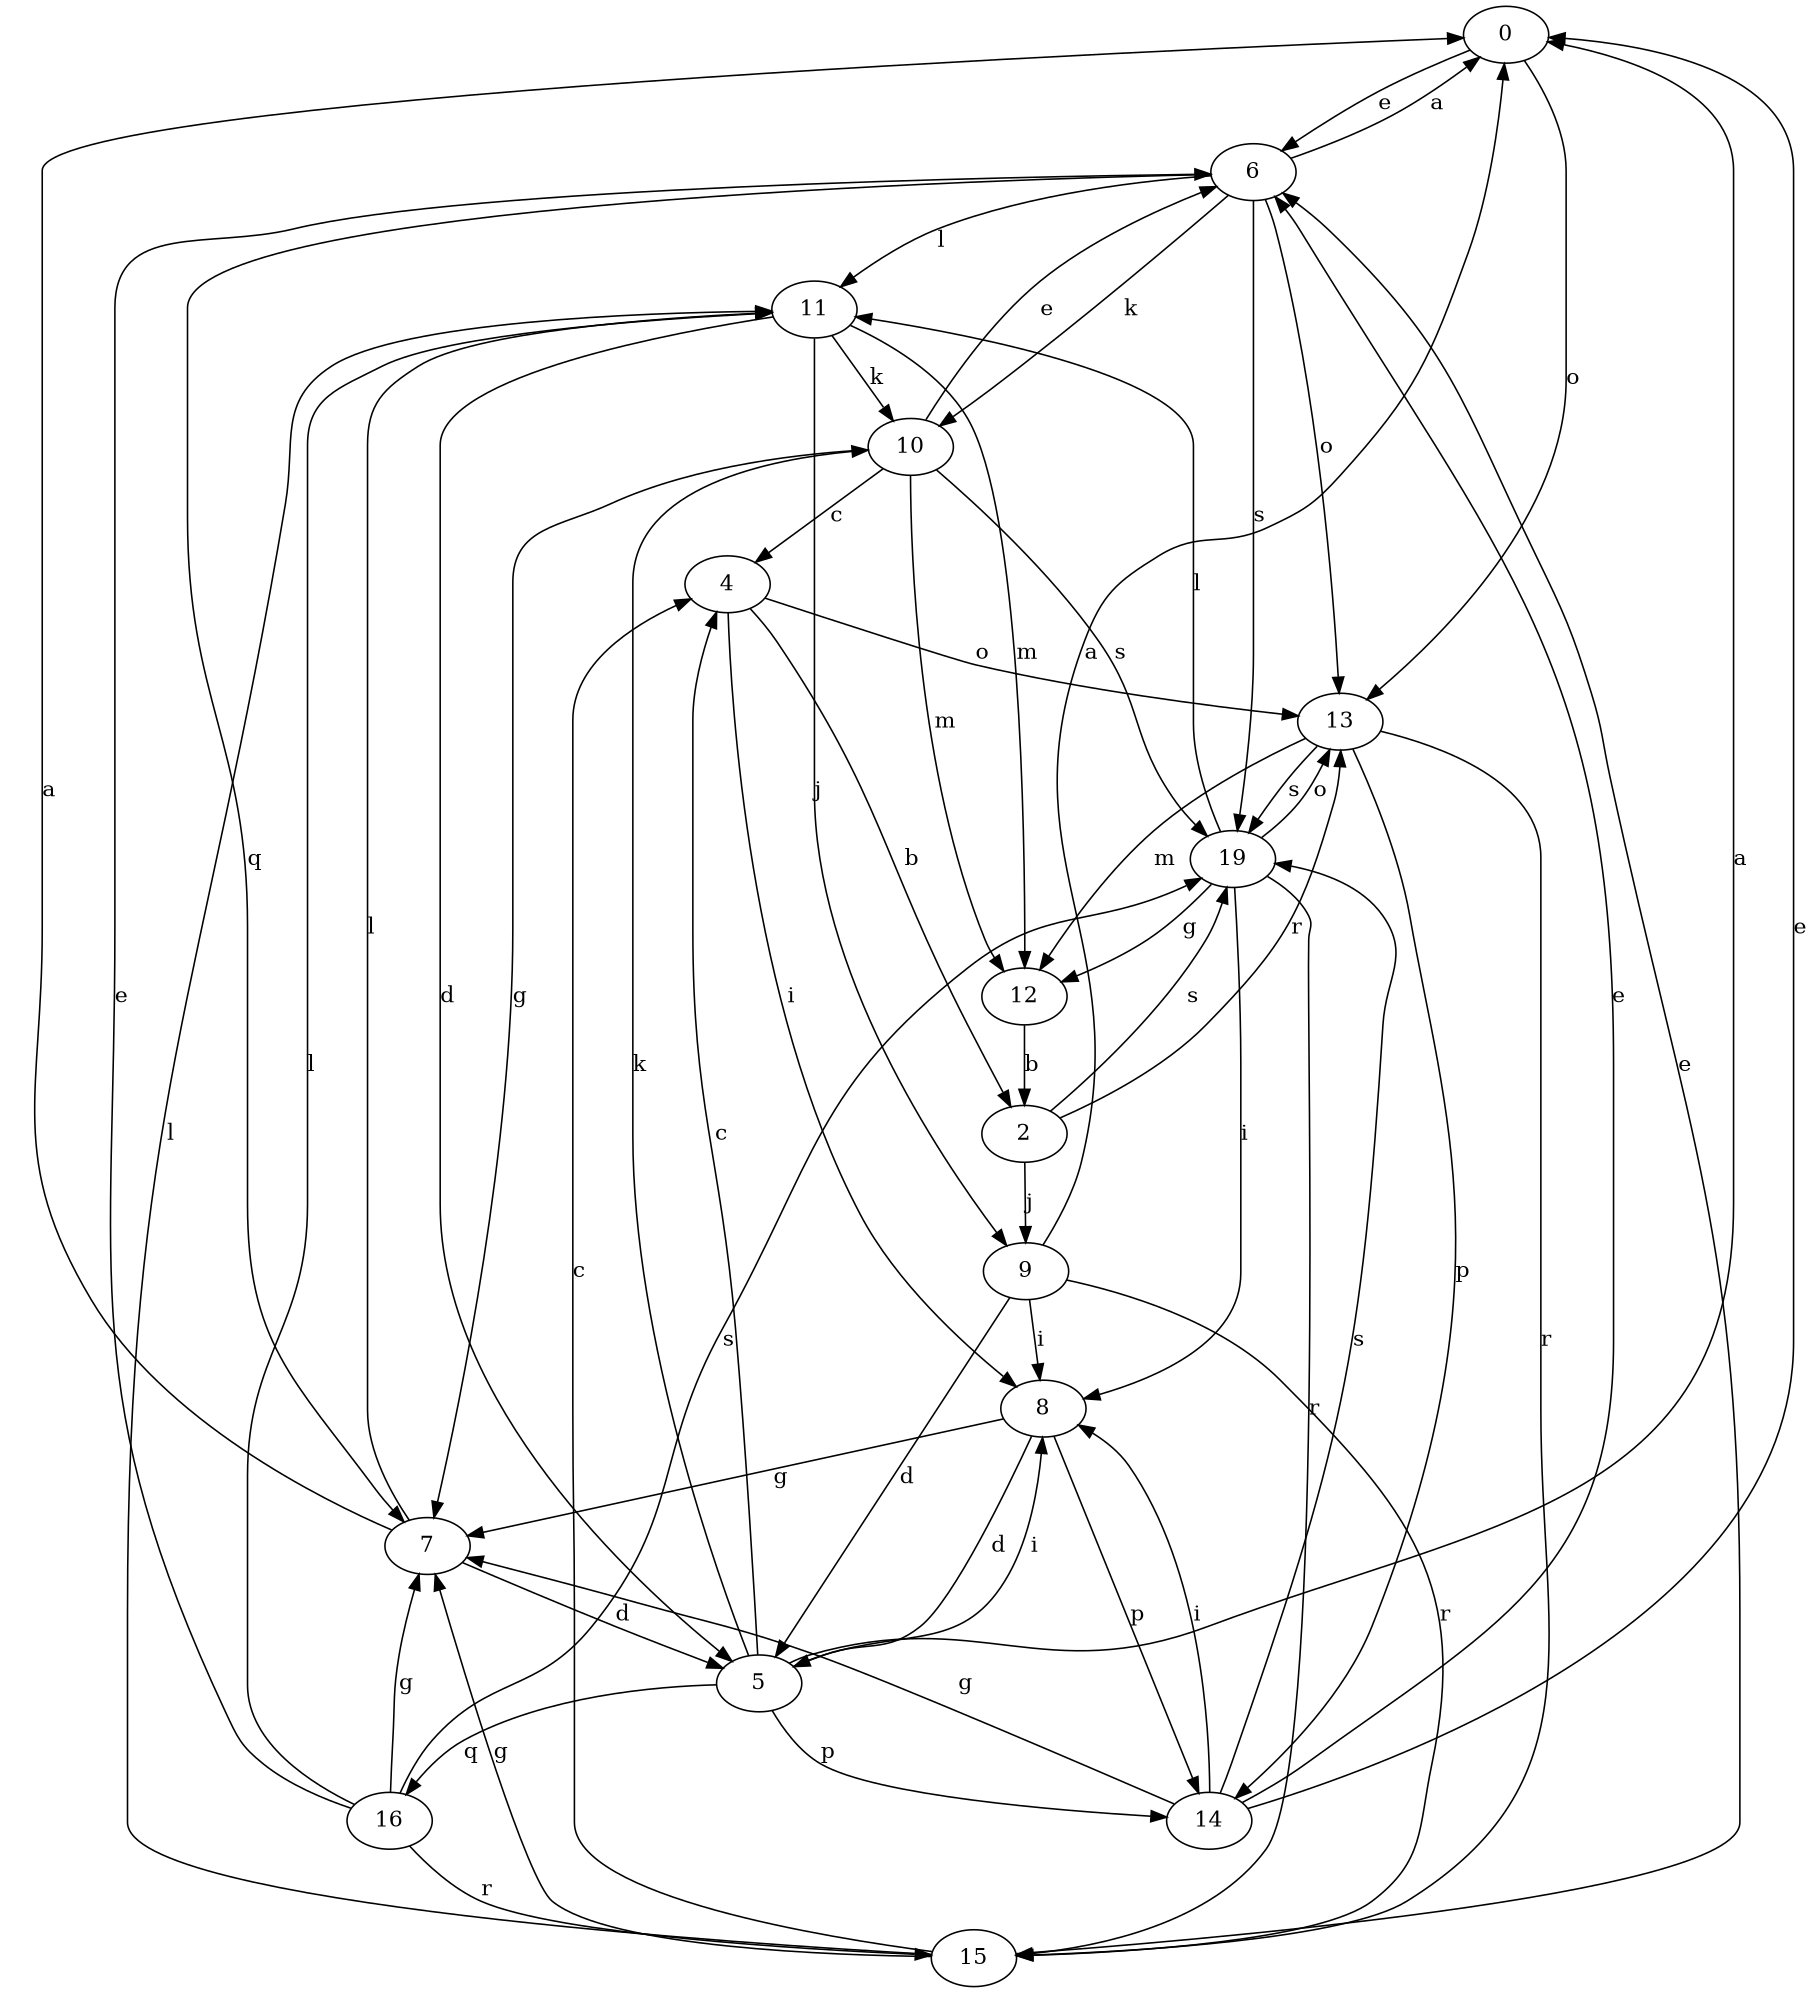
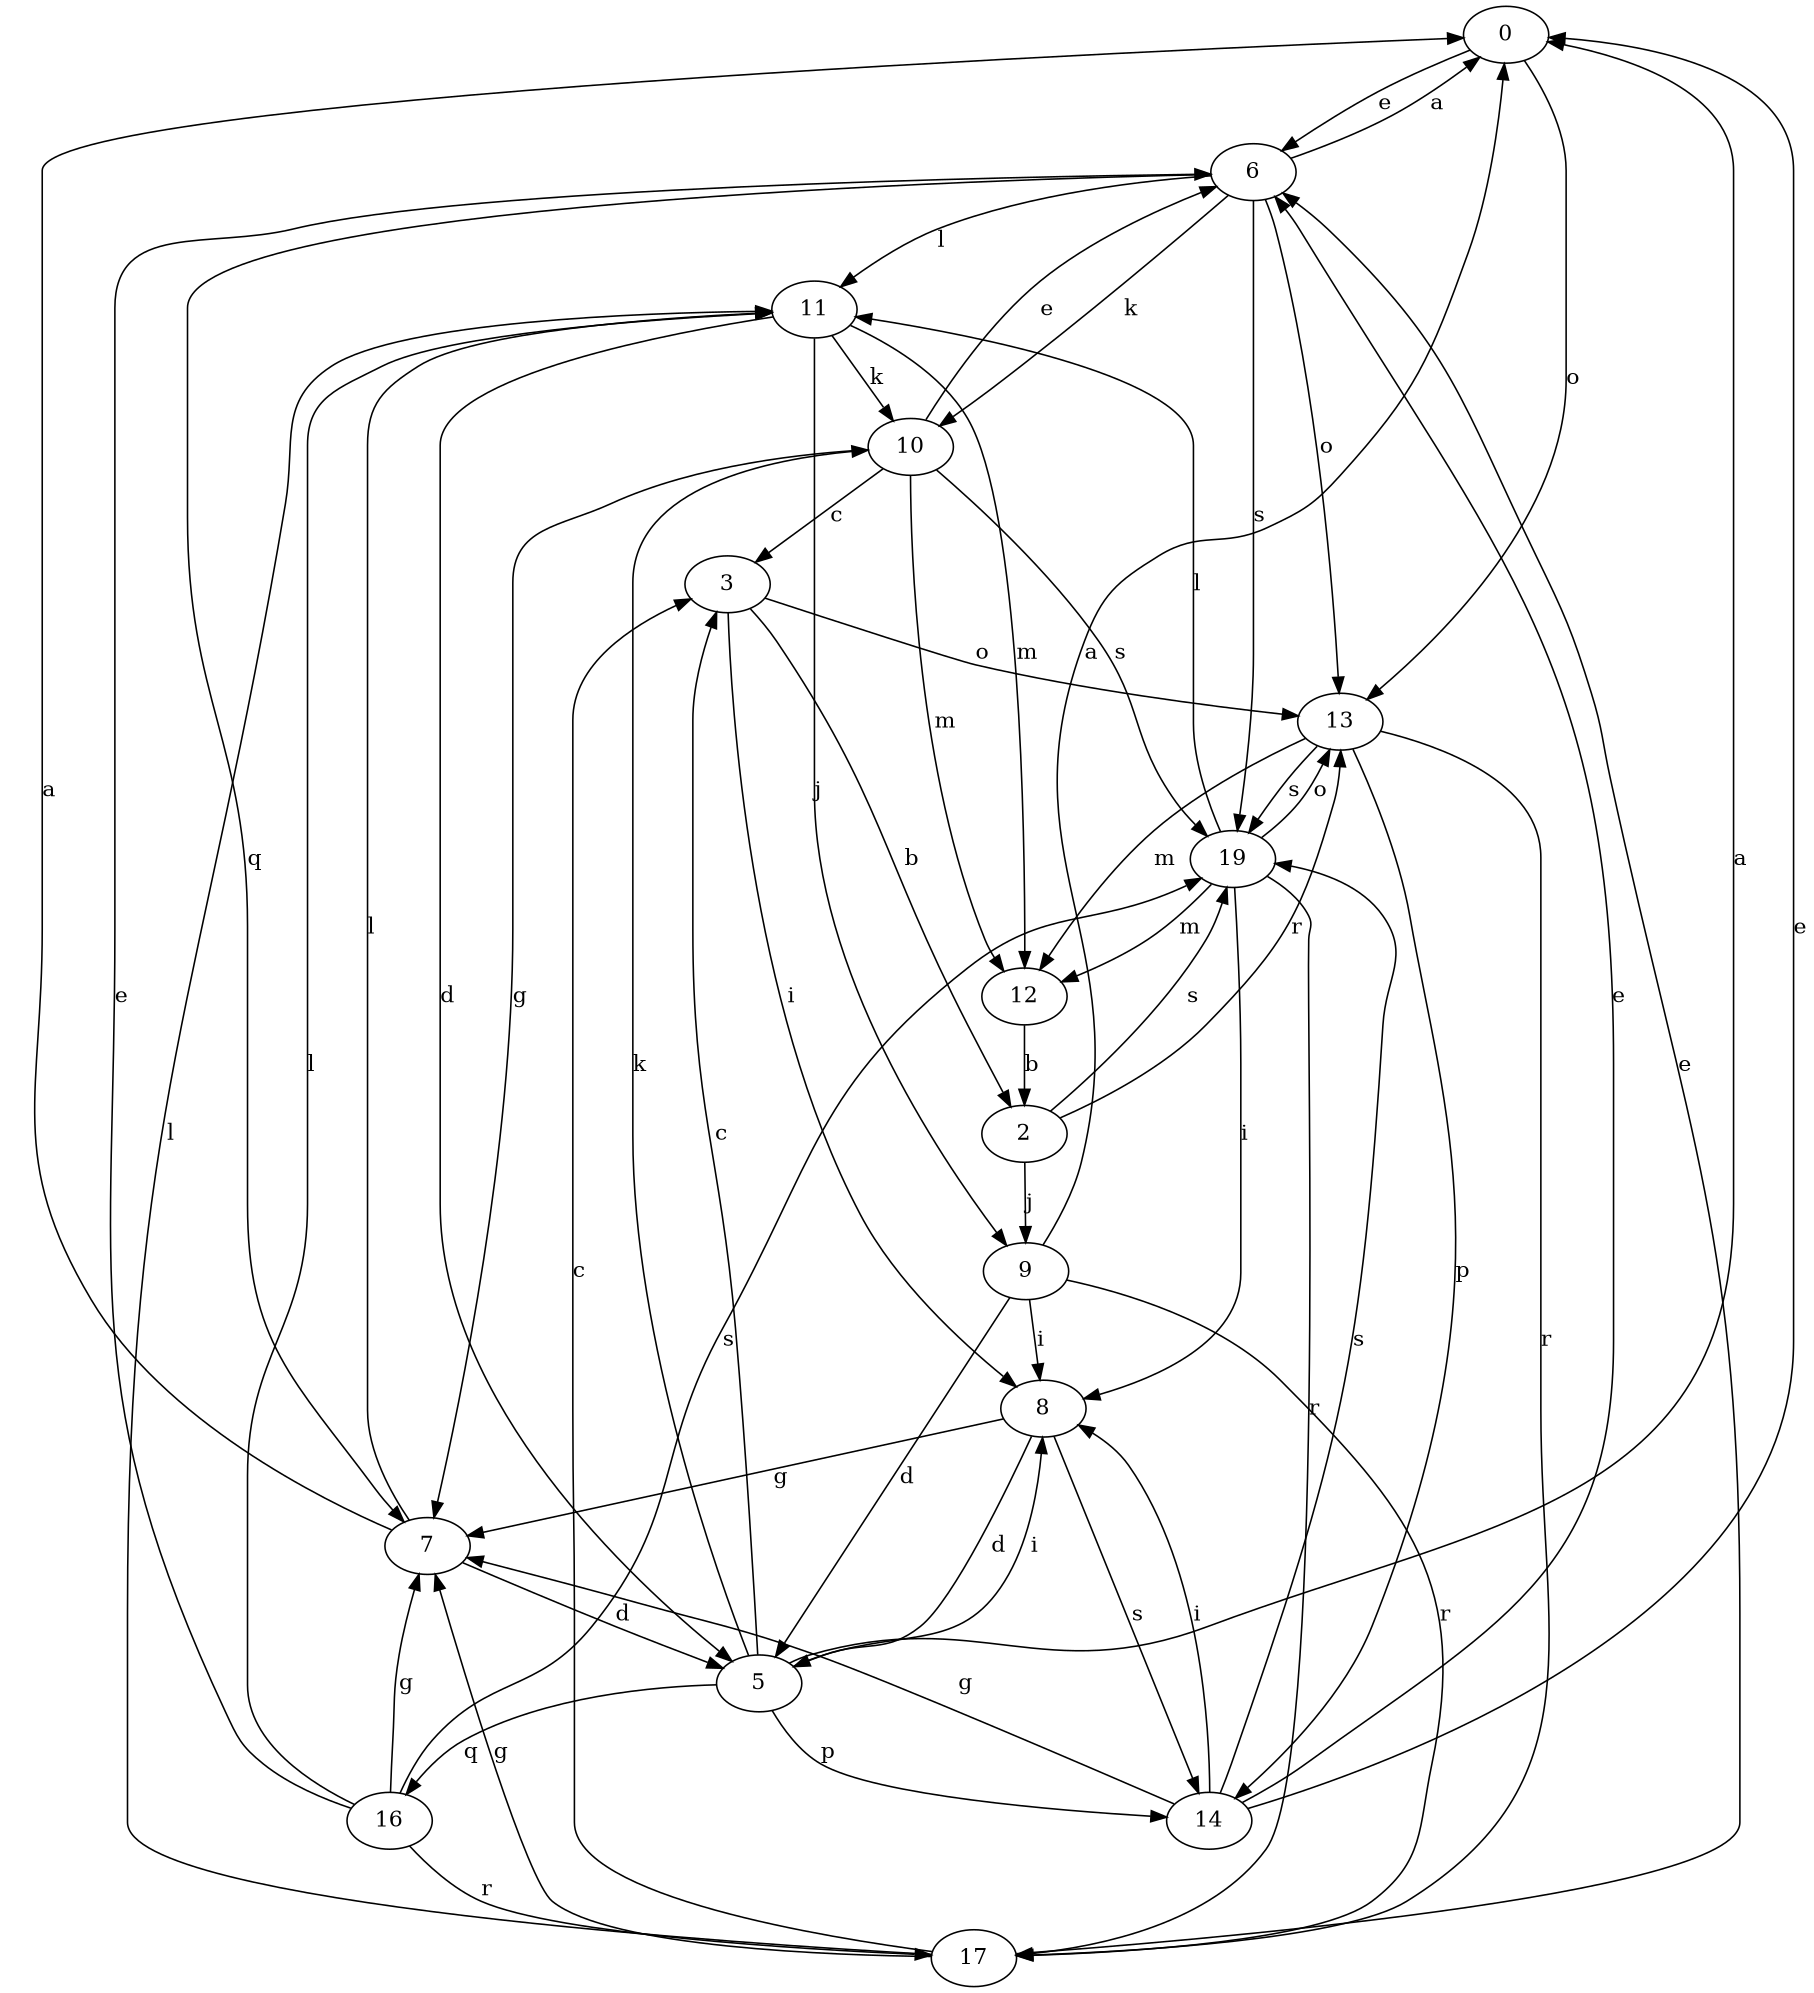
(728, 584) -> (728, 584)
(1190, 928) -> (1190, 928)
(1138, 1615) -> (1138, 1615)
(974, 1958) -> (974, 1958)
